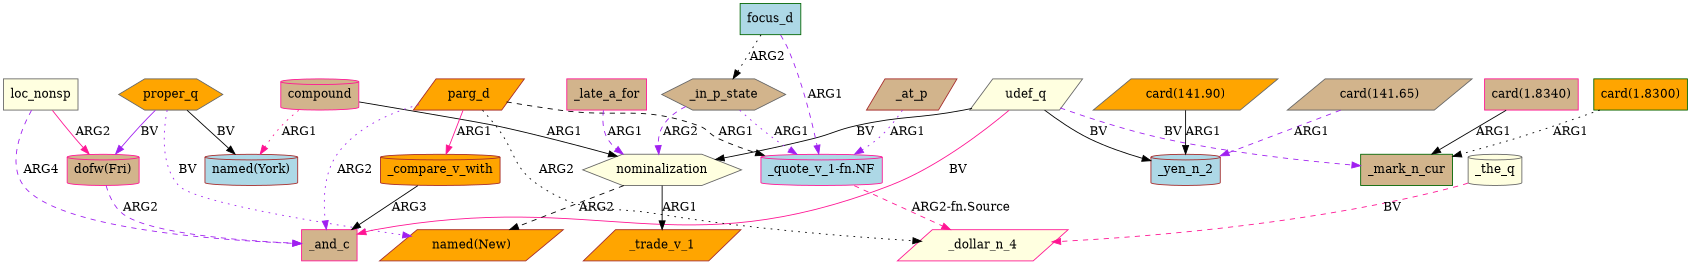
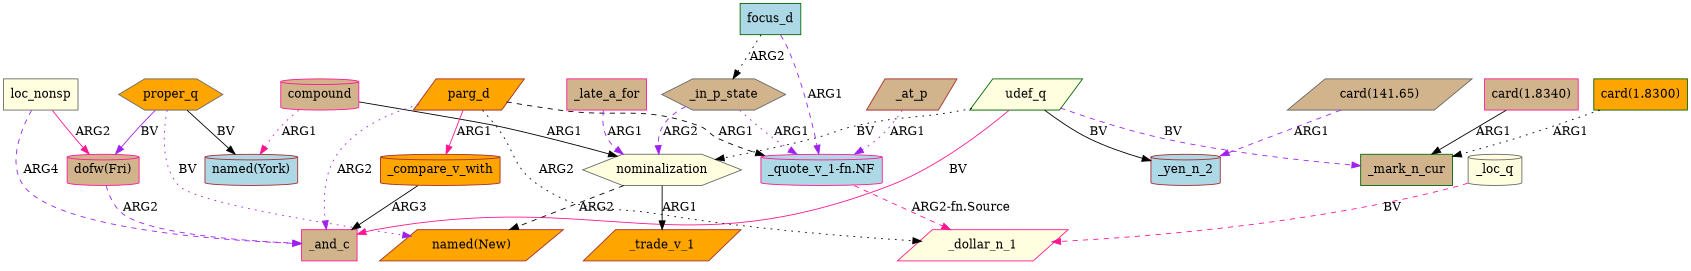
(1026, 94) -> (1026, 94)
(1186, 94) -> none
(847, 128) -> (847, 128)
(1495, 170) -> (1495, 170)
(983, 245) -> (983, 245)
